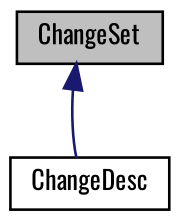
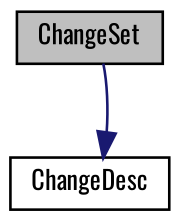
(73, 124) -> (107, 98)
